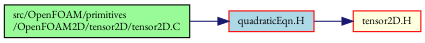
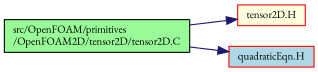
(328, 21) -> (208, 23)
